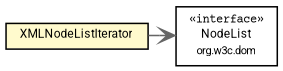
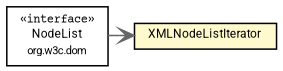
(154, 36) -> (113, 36)
